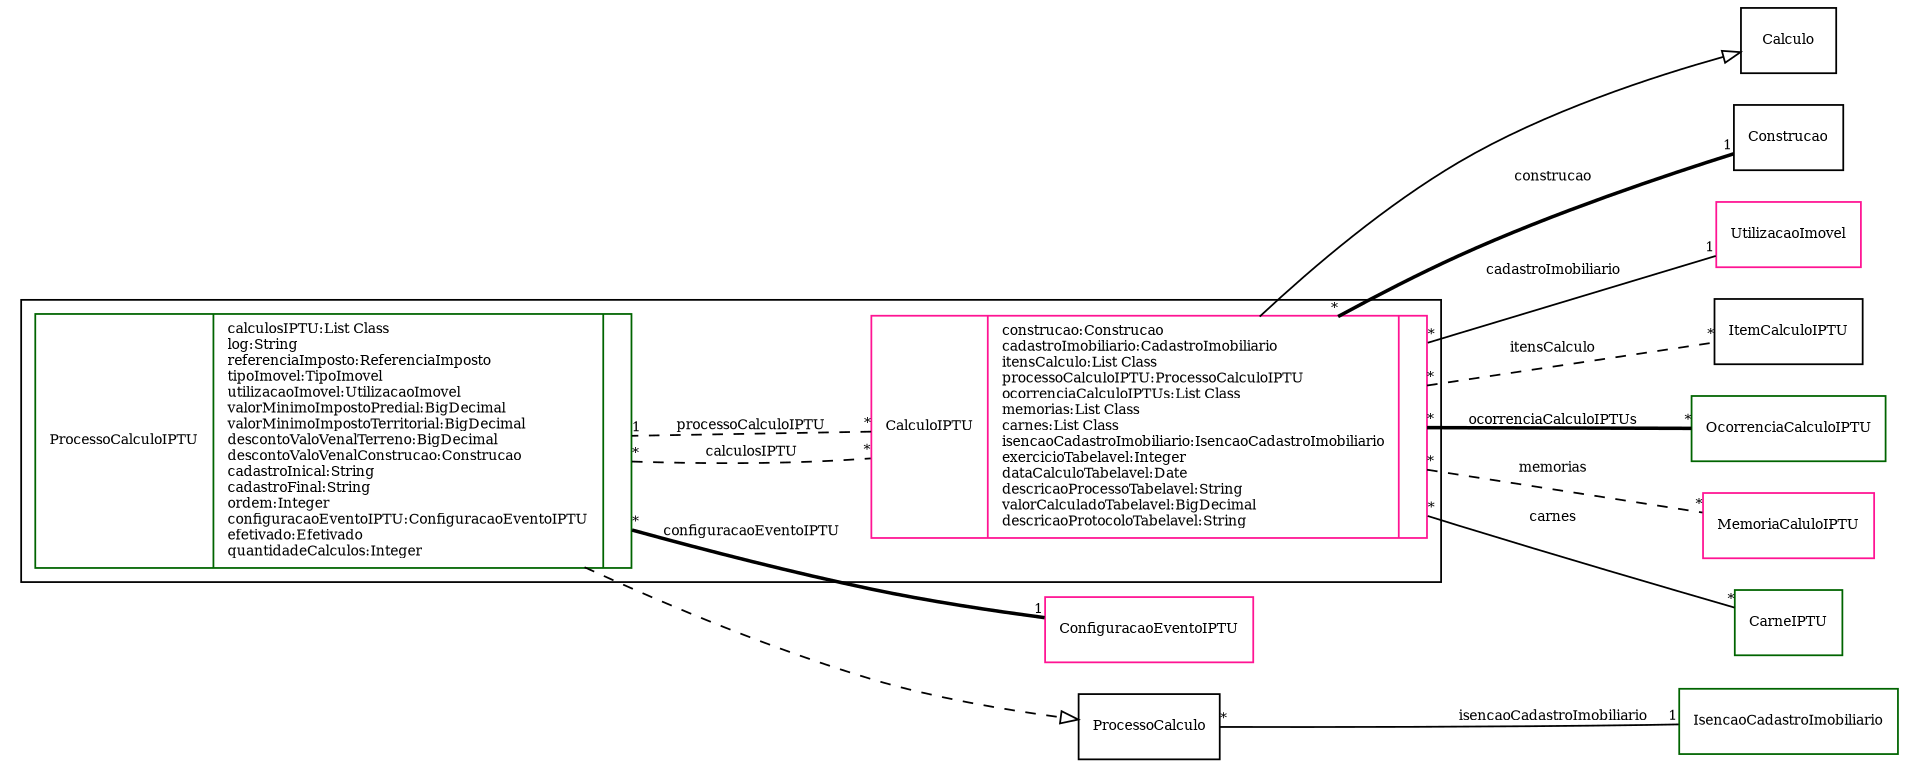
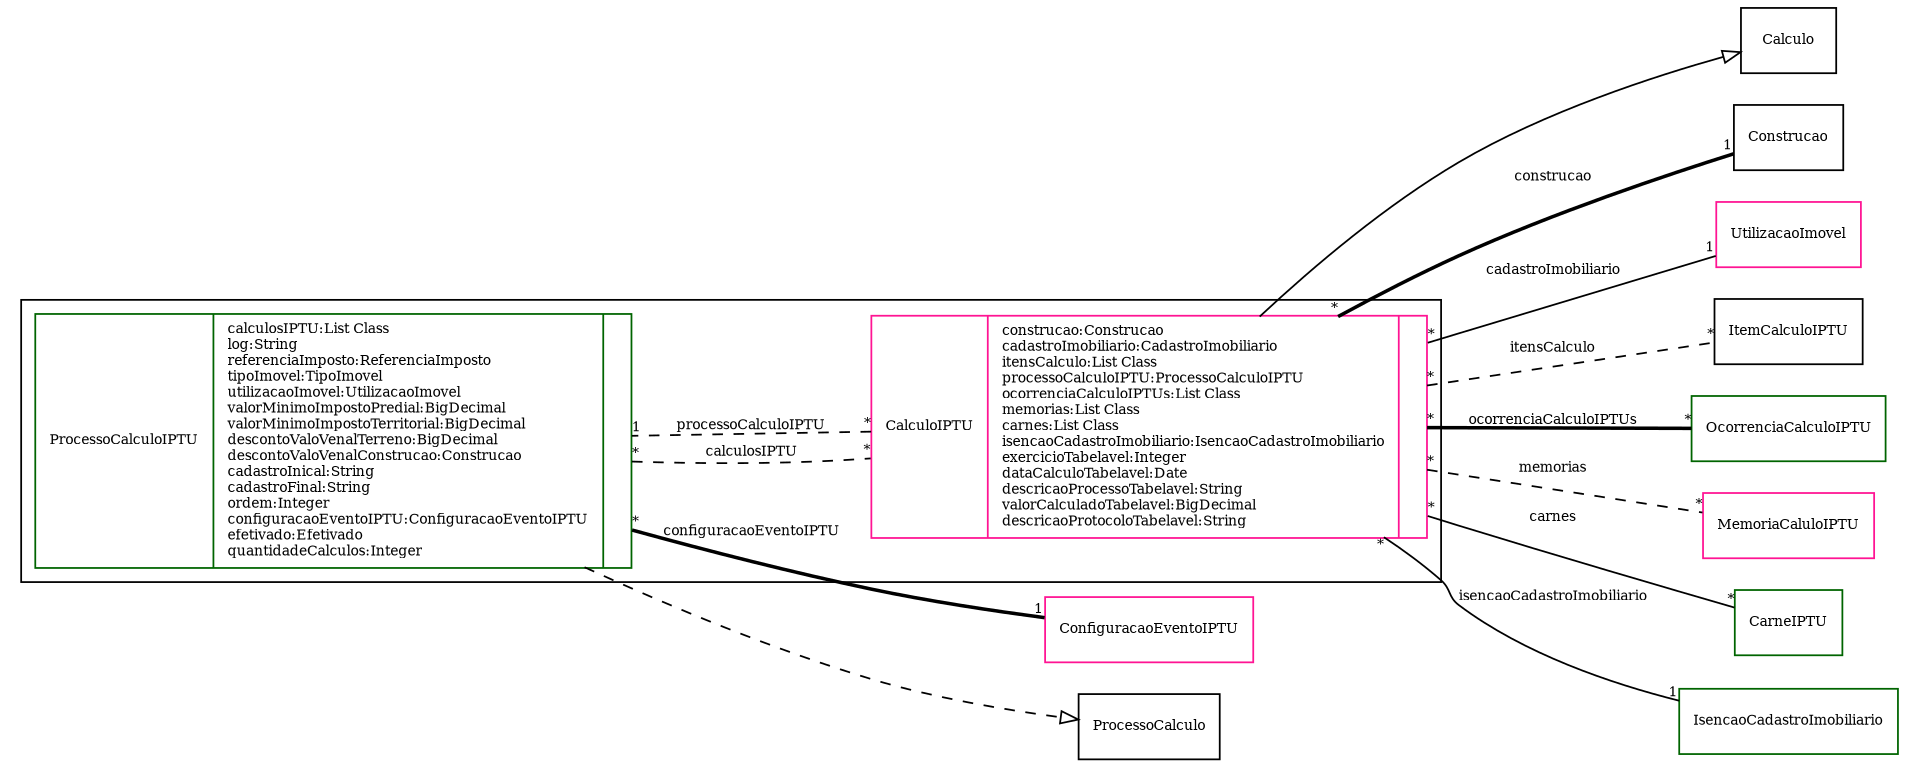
(1449, 727) -> (1518, 642)
